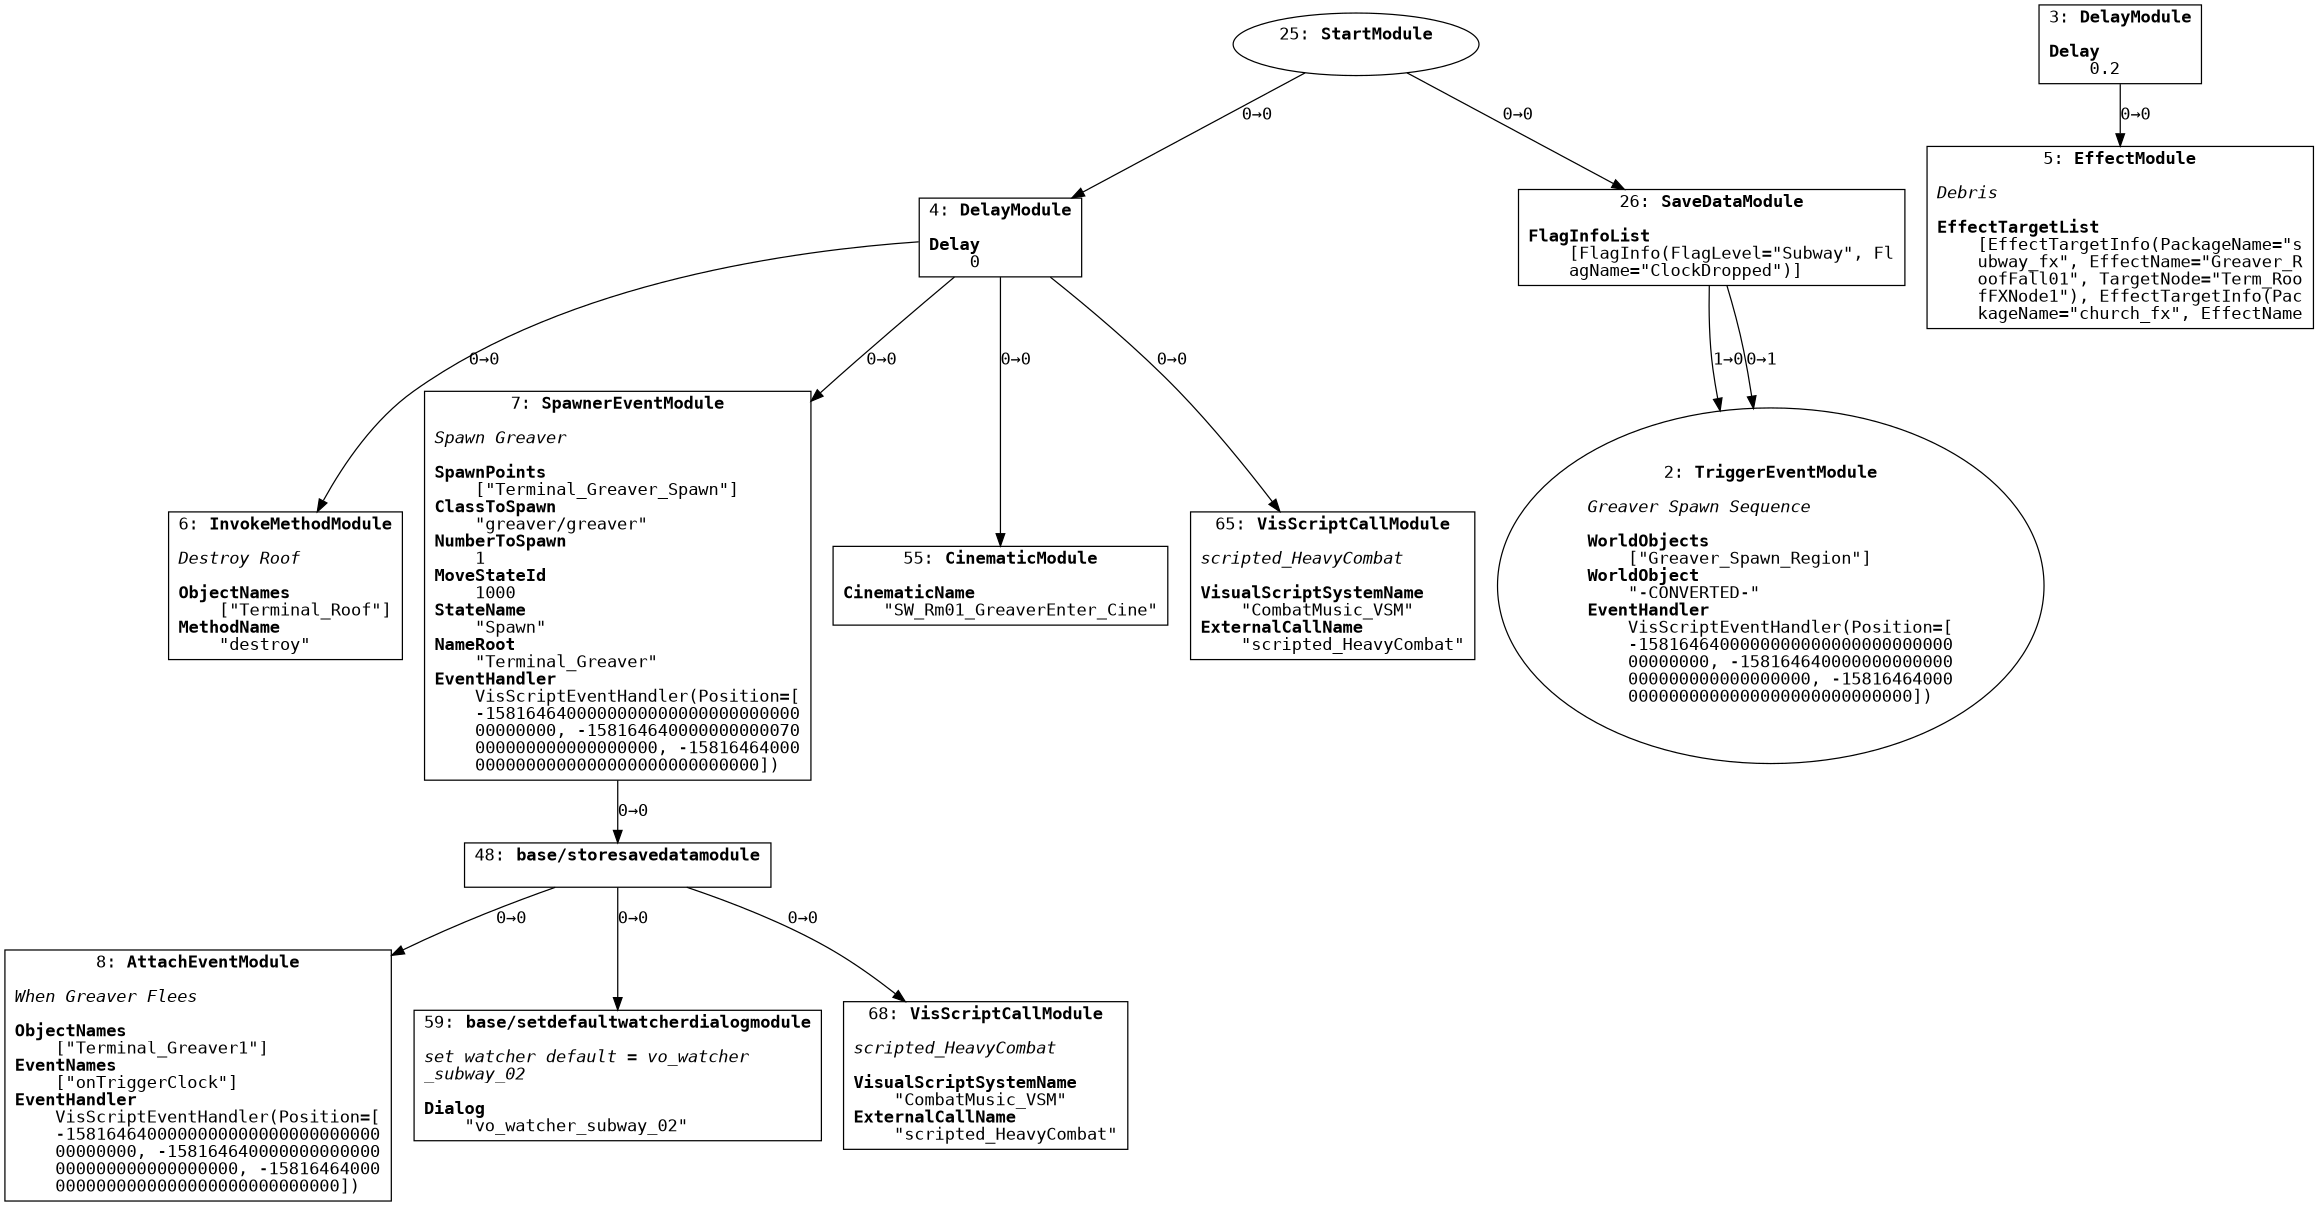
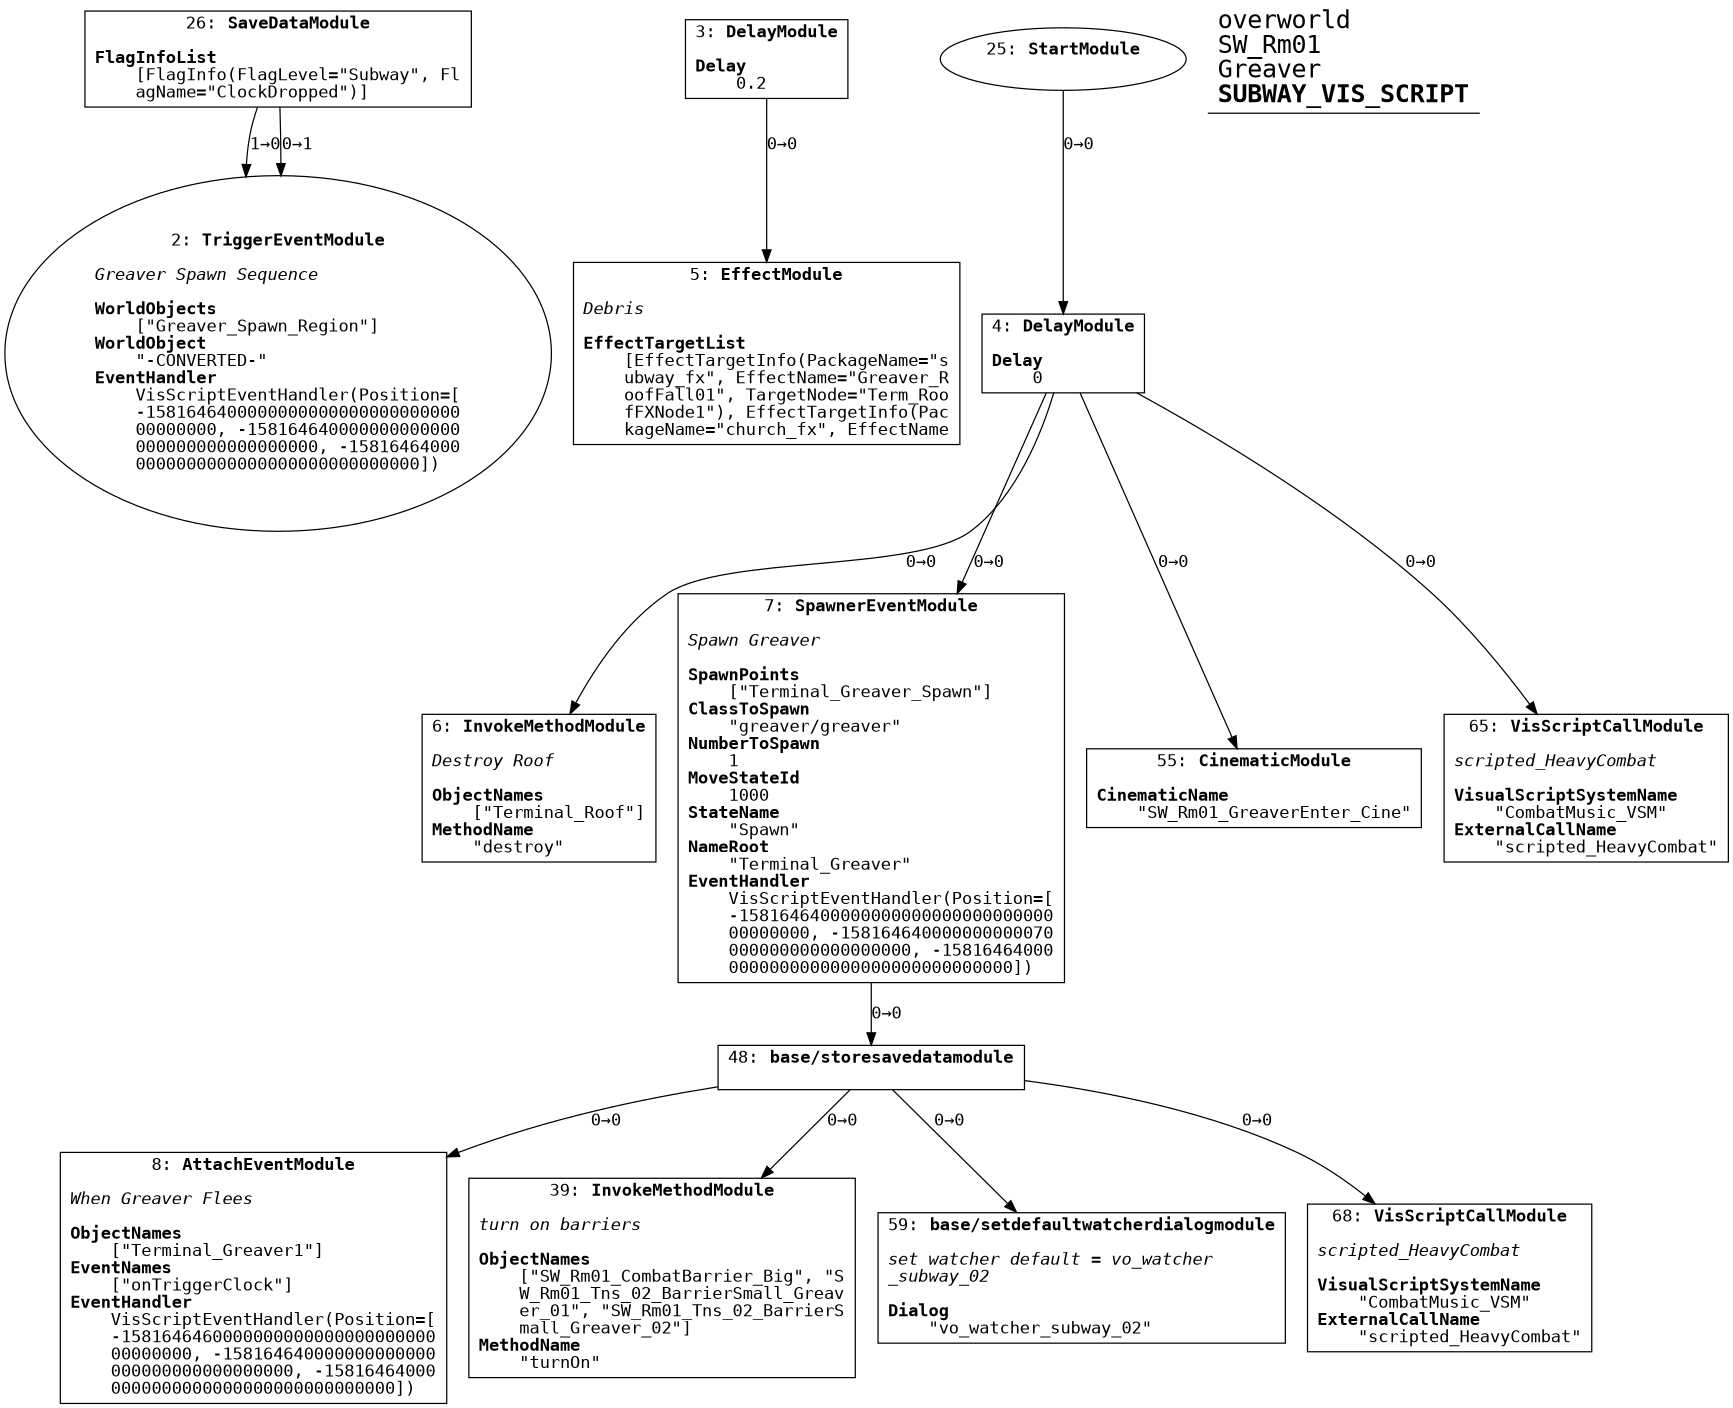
none -> (1344, 59)
(1510, 128) -> none
(198, 1135) -> (254, 1337)
none -> (662, 1278)
